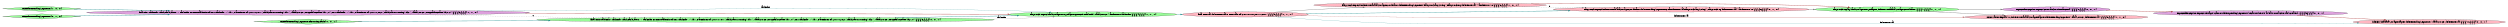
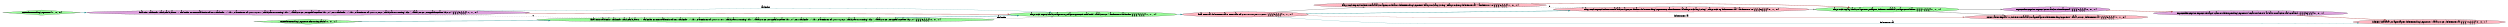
(42, 16) -> none
